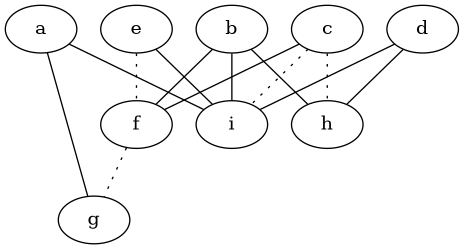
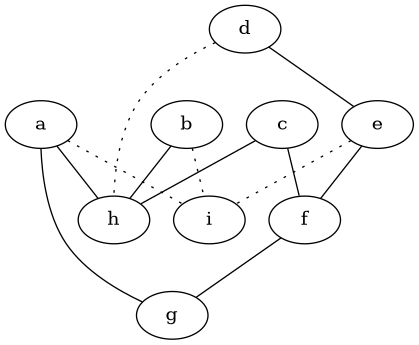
(136, 68) -> (341, 172)
(232, 68) -> (196, 164)
(327, 68) -> (207, 167)
(178, 71) -> (302, 167)
(190, 71) -> none
(285, 71) -> none
(126, 72) -> (125, 172)
(337, 72) -> (311, 77)
(375, 77) -> (138, 102)
none -> (78, 172)
(115, 172) -> (239, 268)
